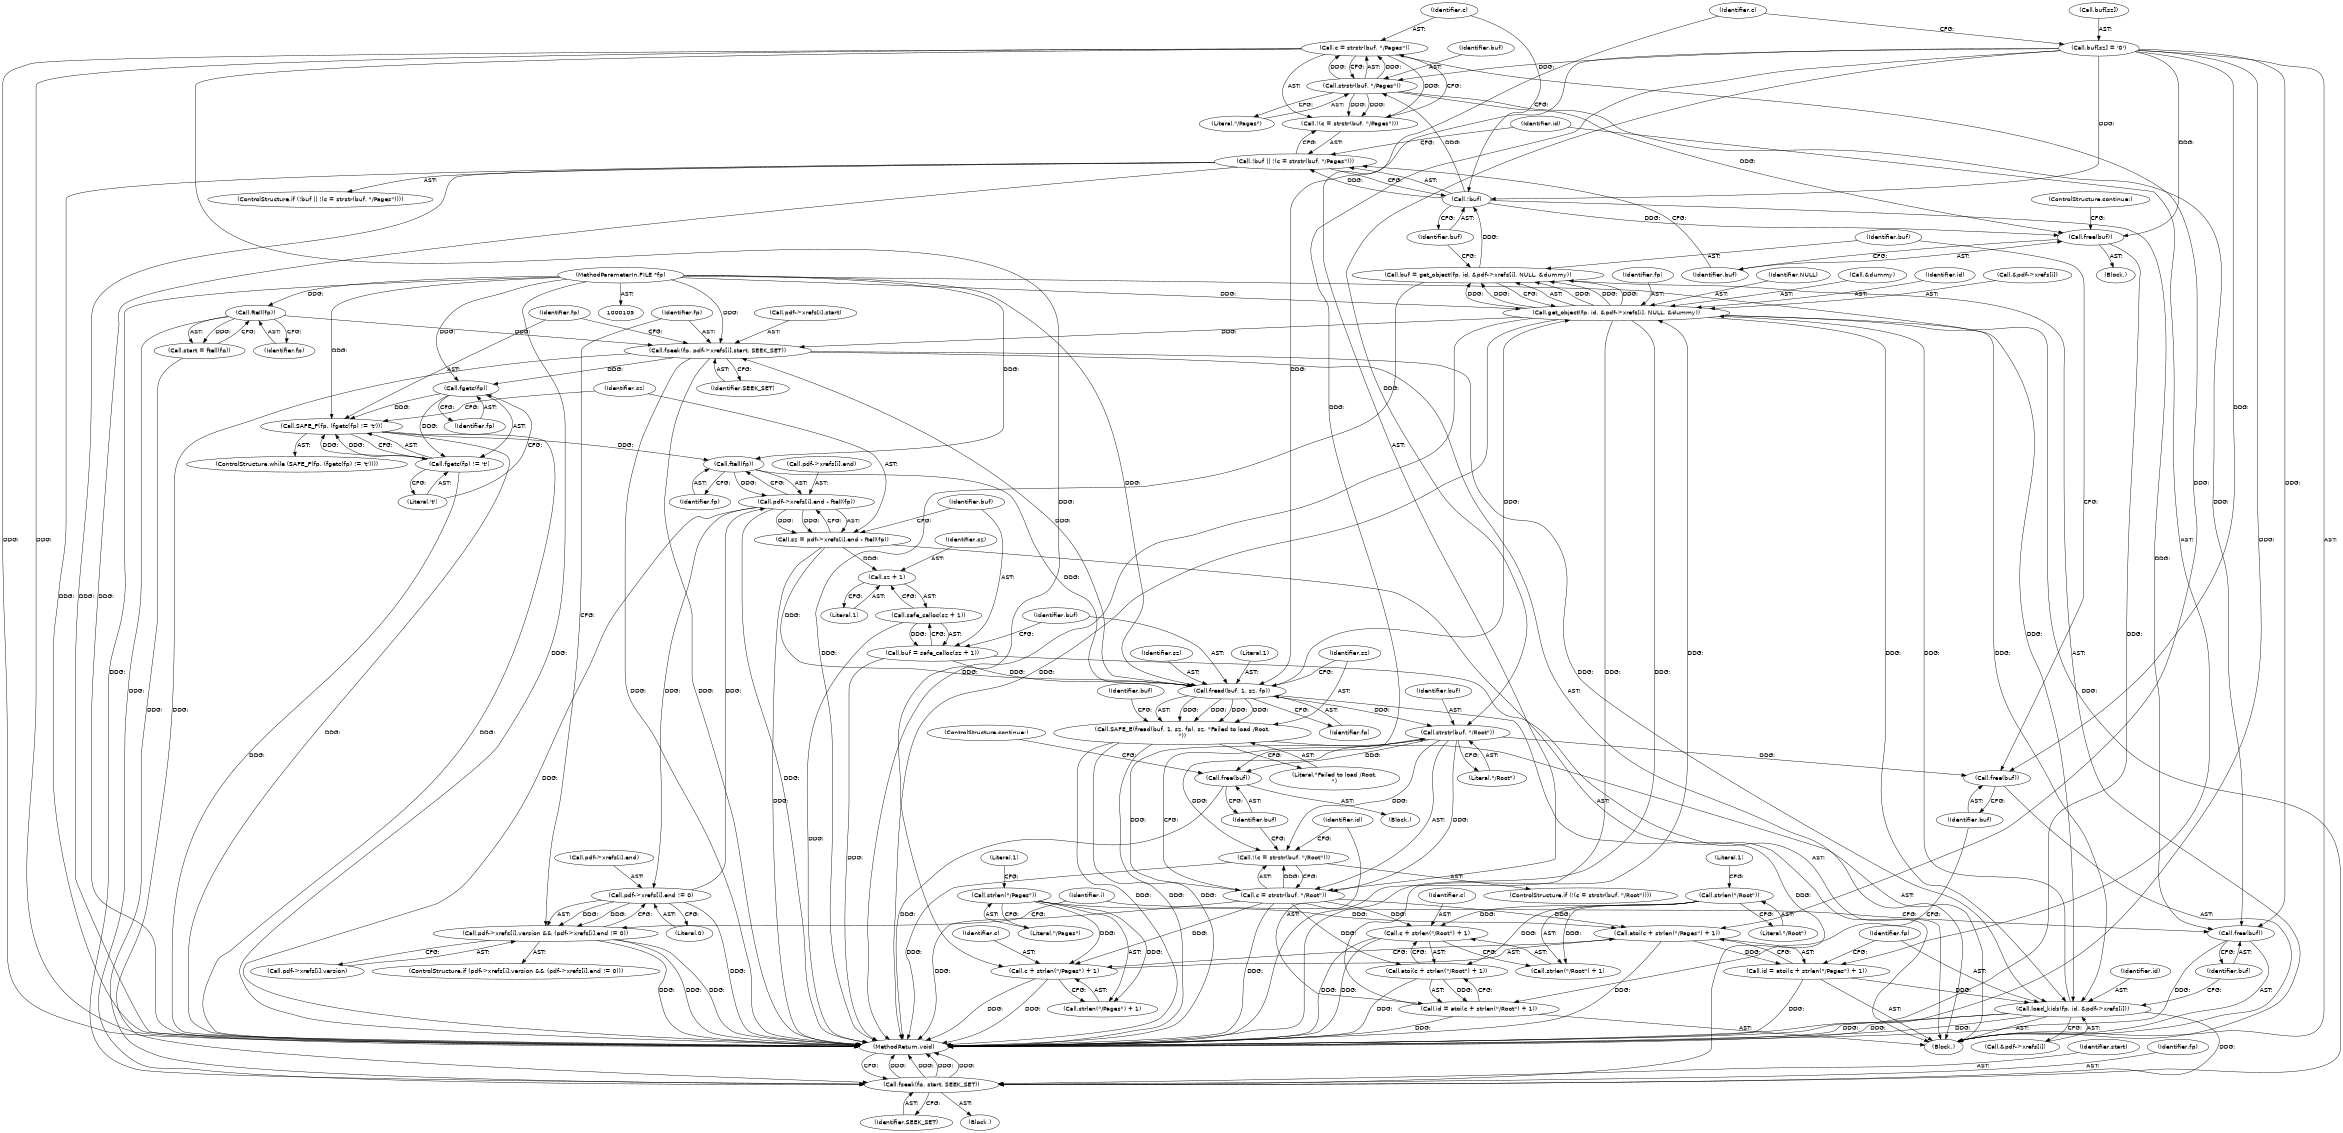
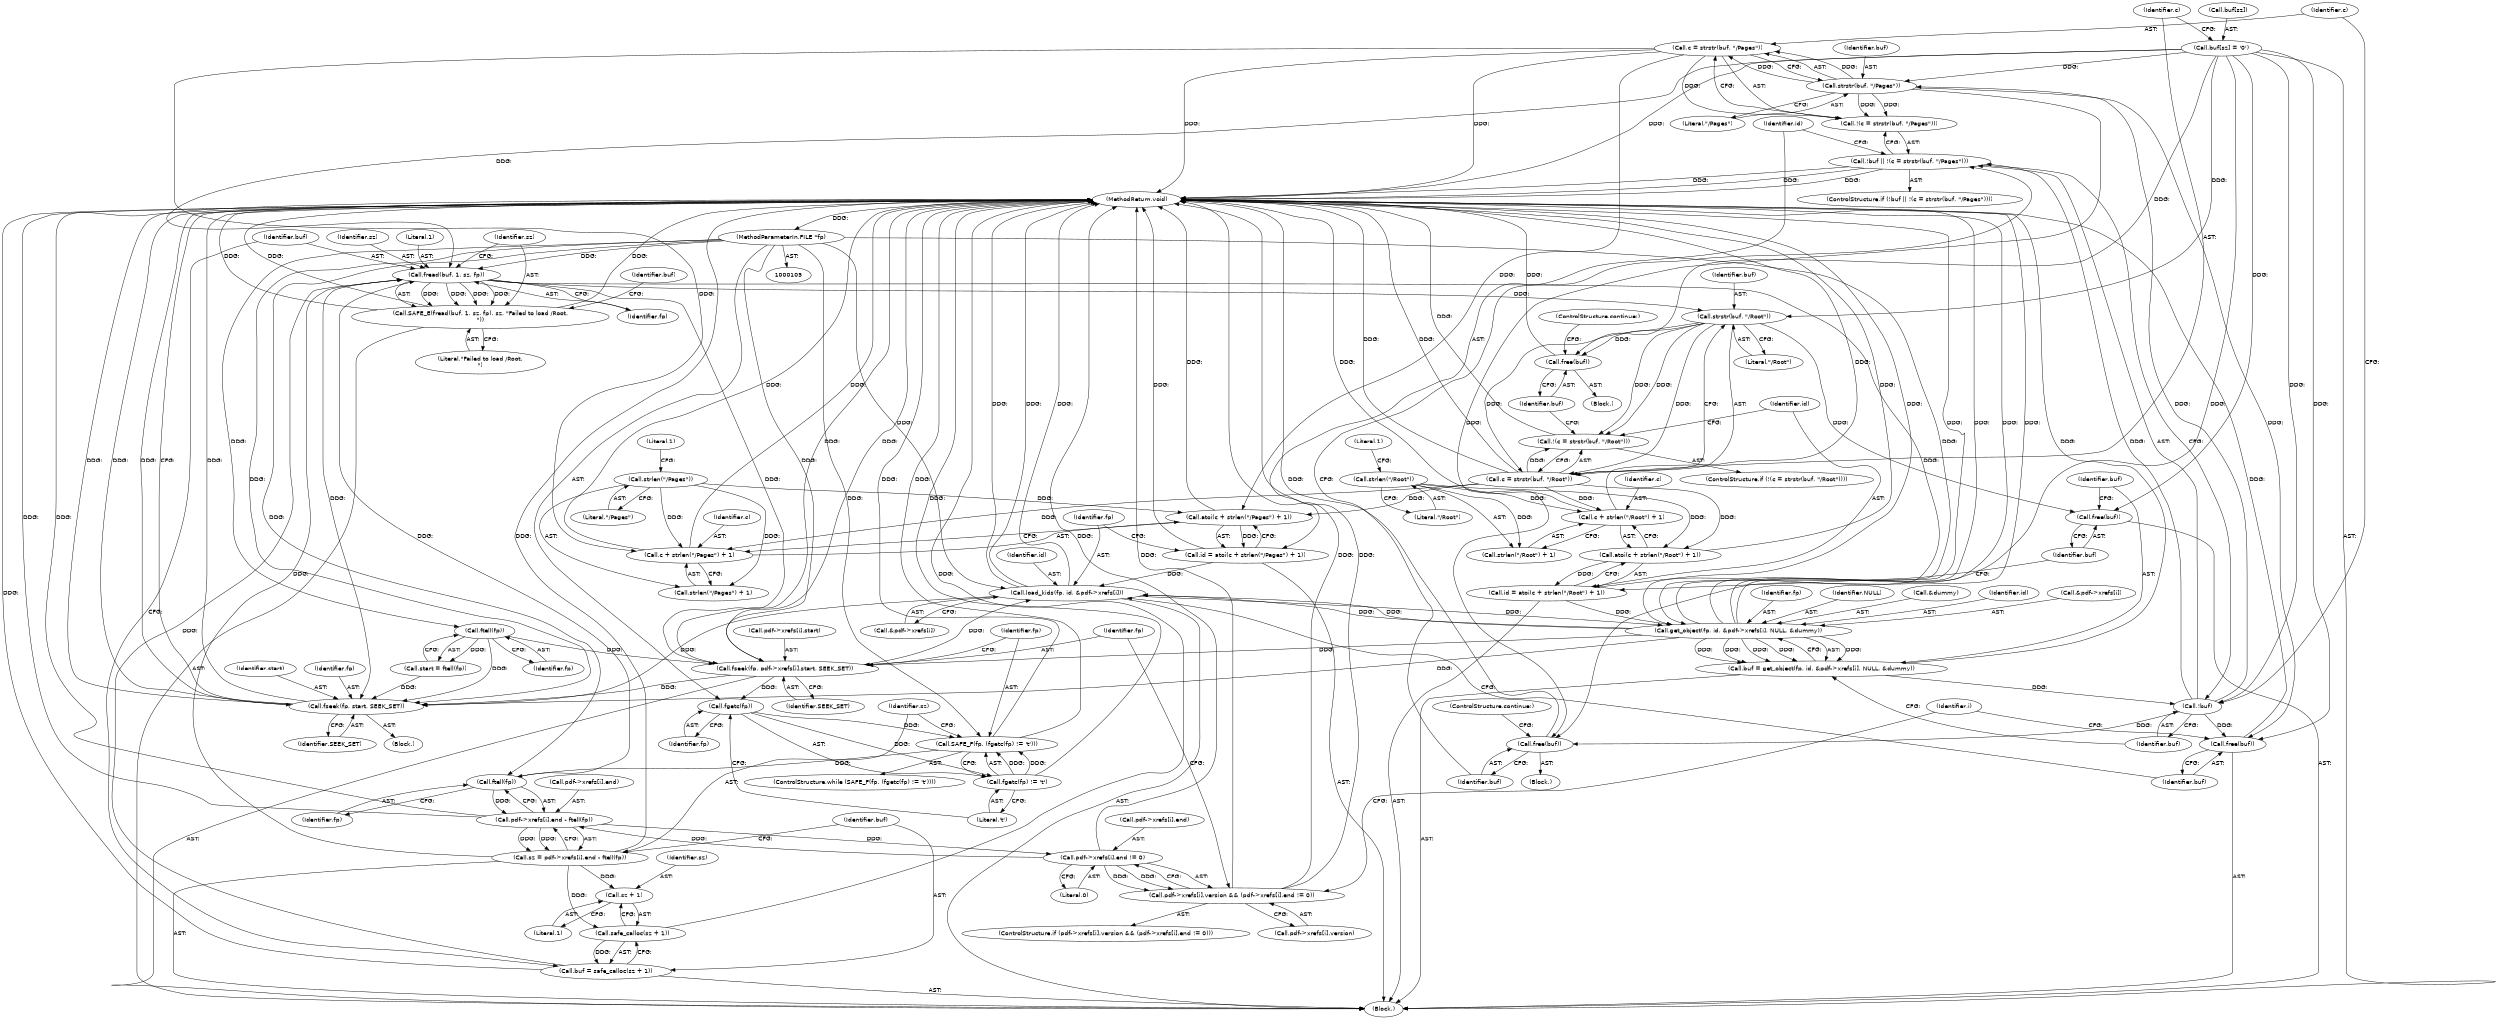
(448, 332) -> (579, 480)
(324, 888) -> (885, 208)
none -> (570, 901)
